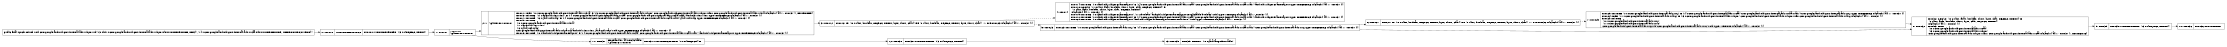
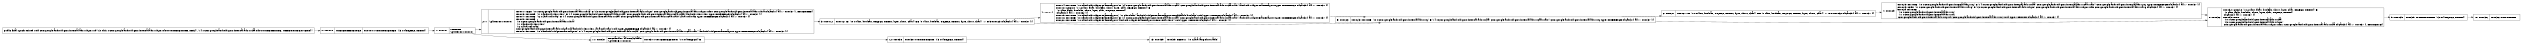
none -> (1347, 17)
(1036, 25) -> (1207, 25)
